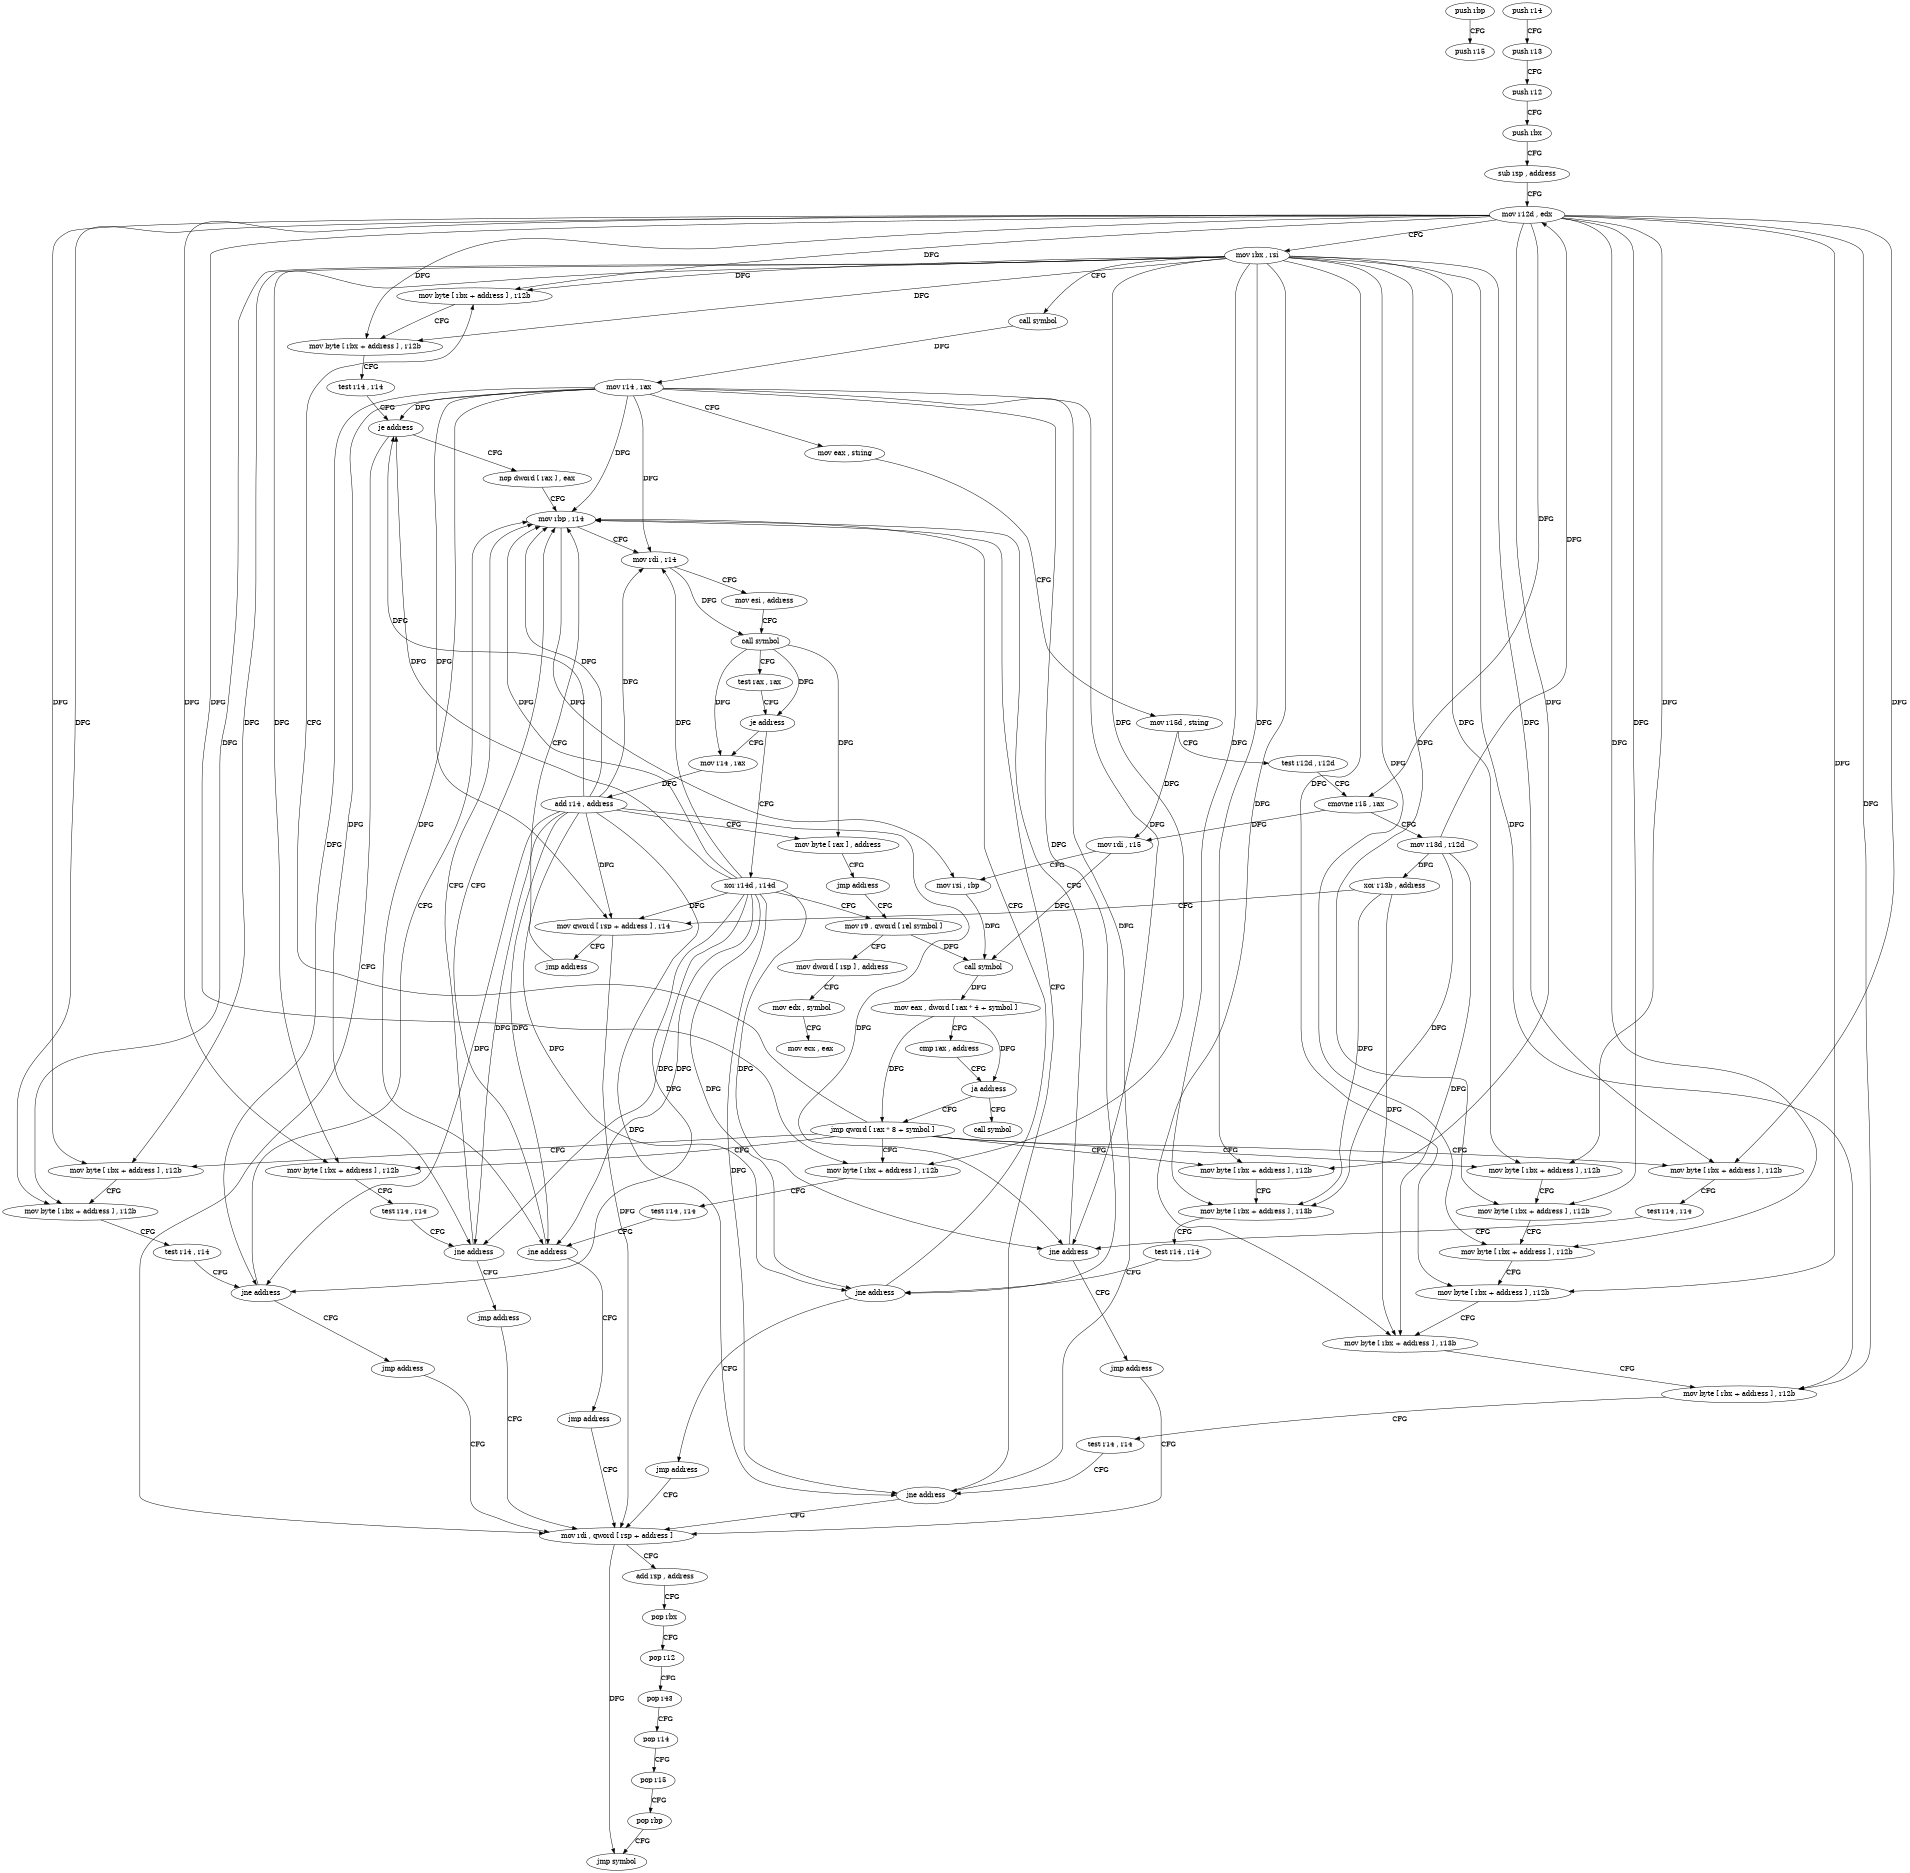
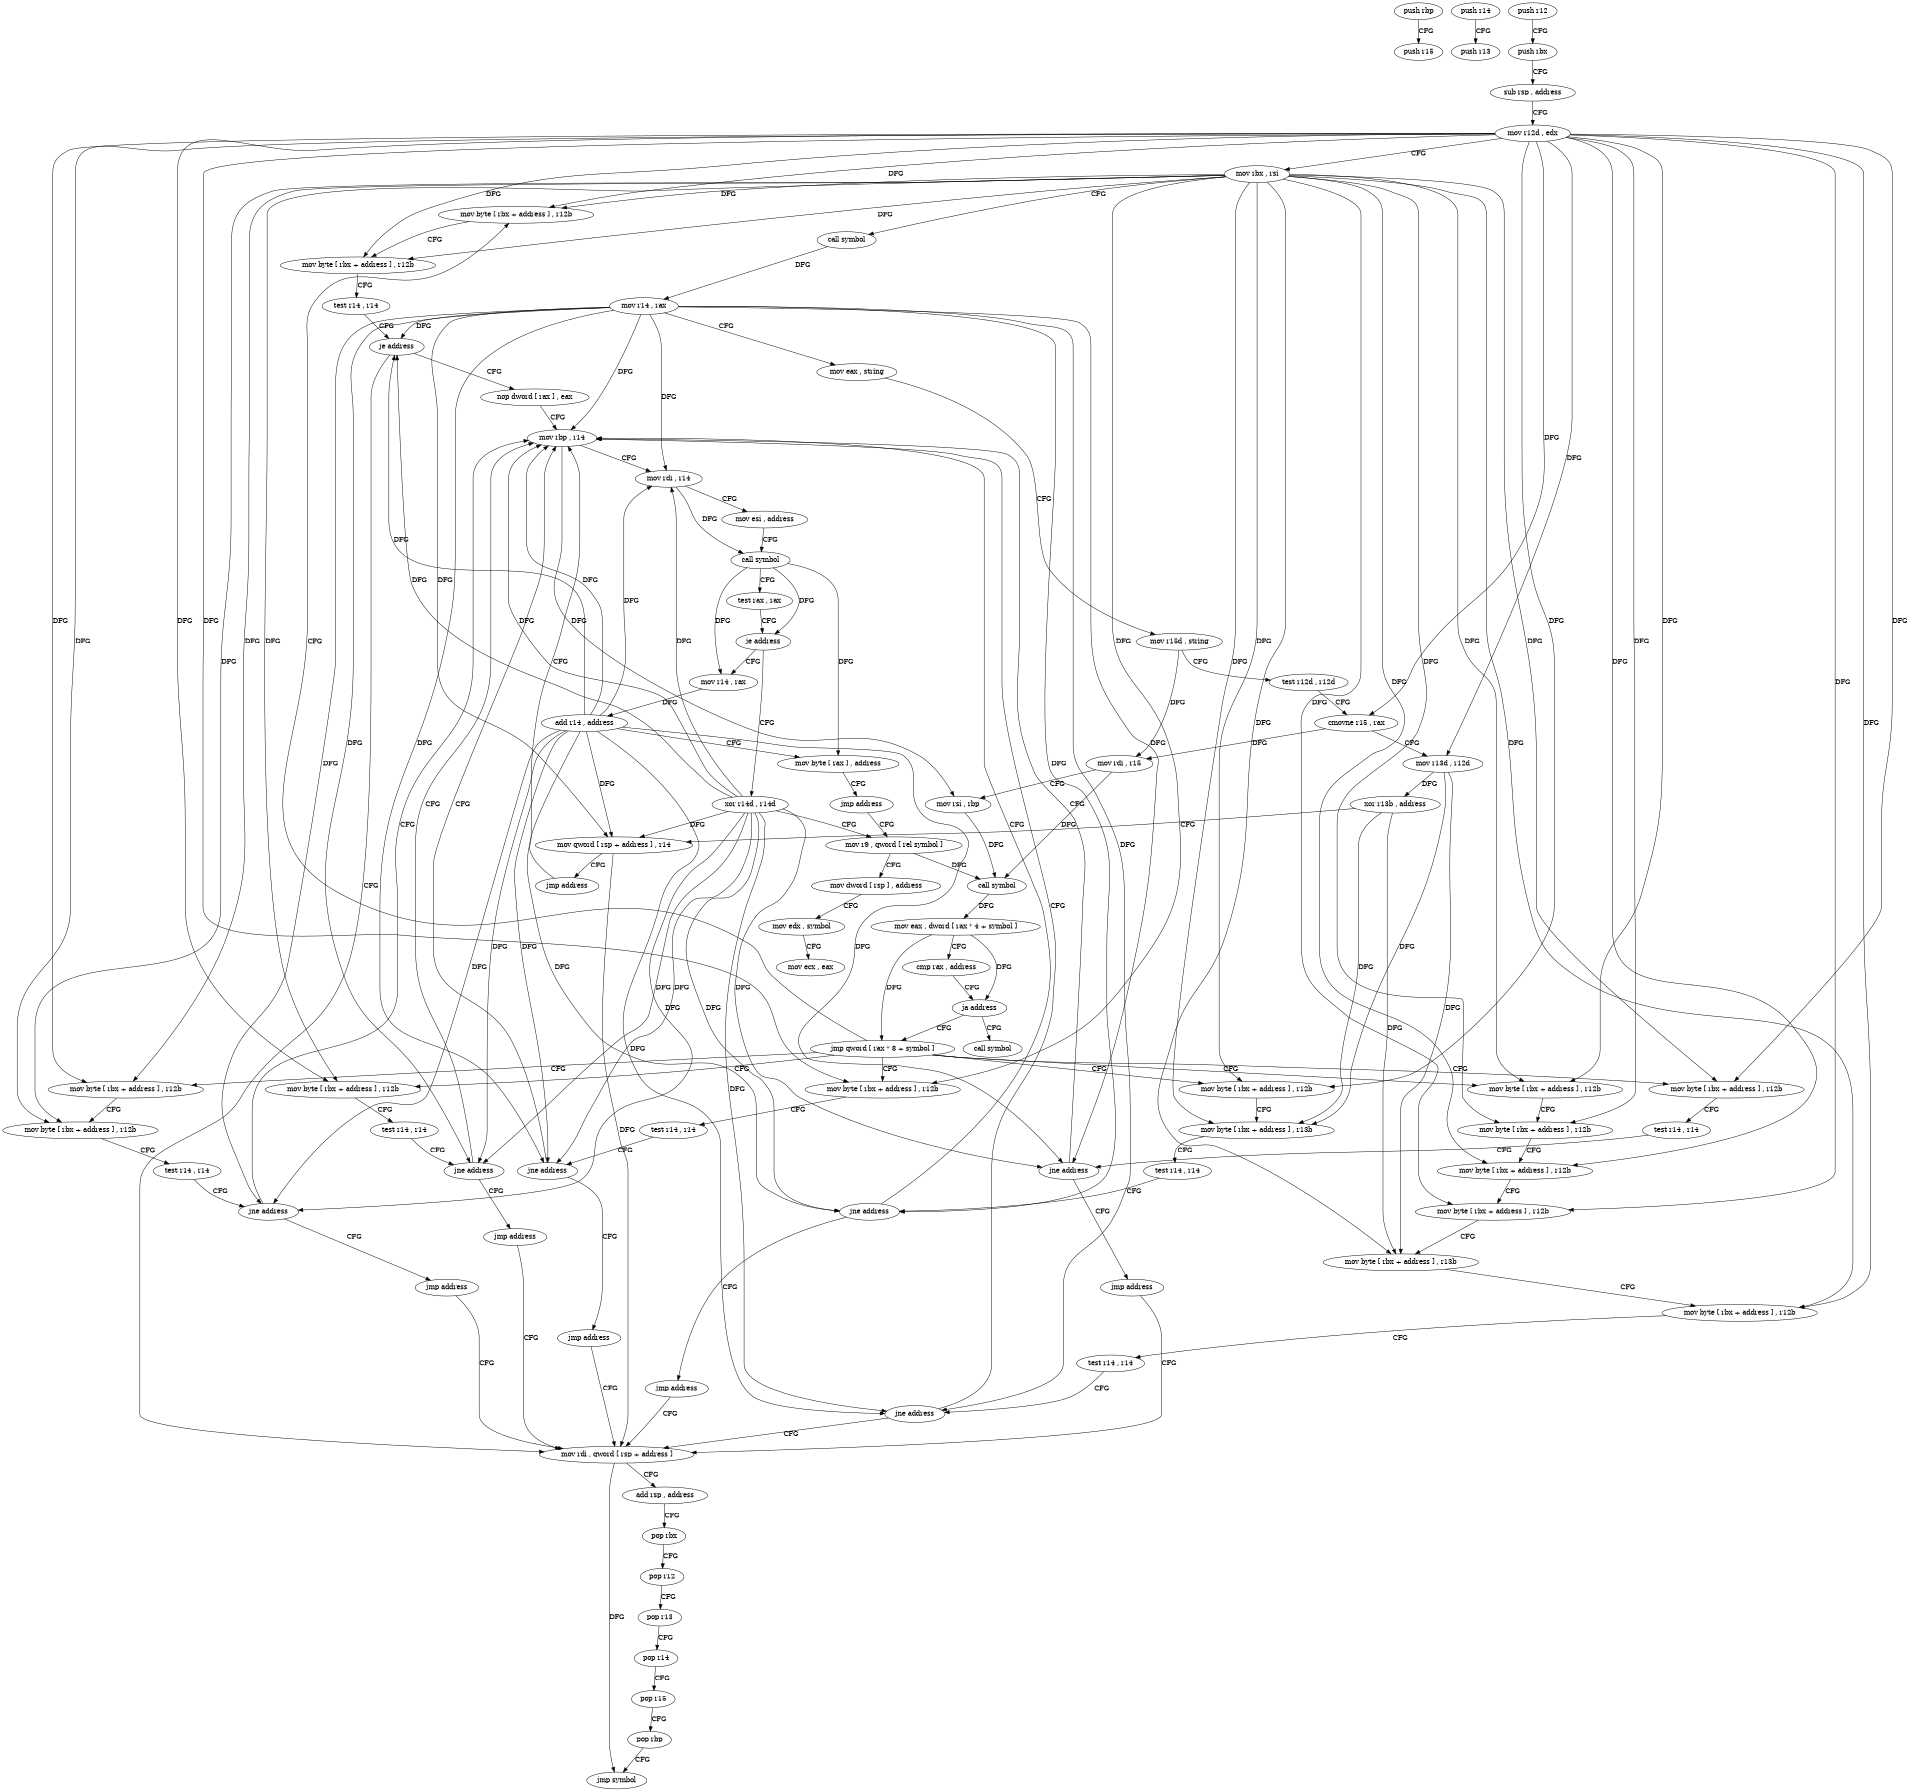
(1527, 70) -> none
(1566, 551) -> (1567, 452)
(660, 1699) -> (660, 1618)
